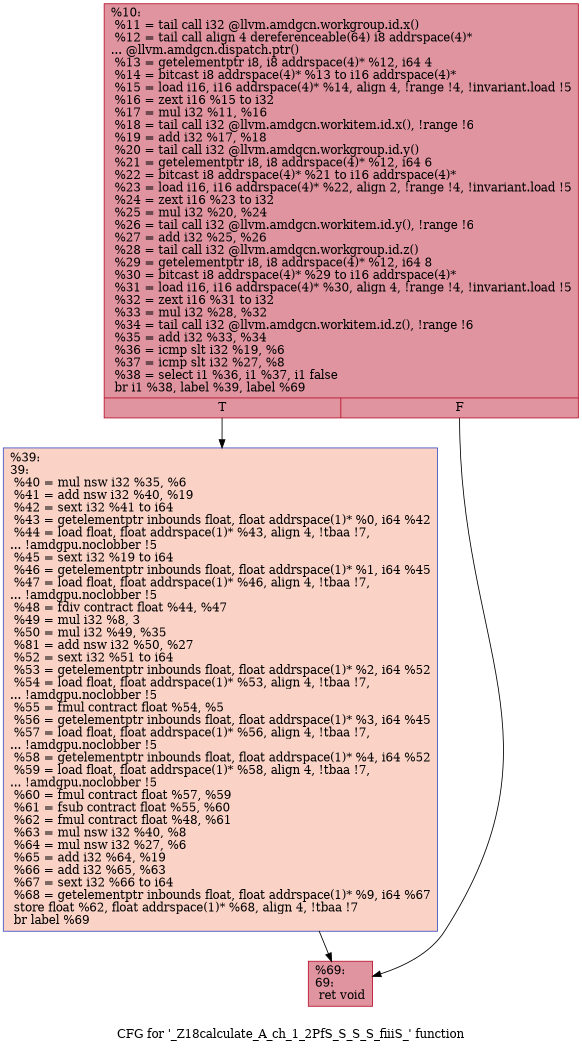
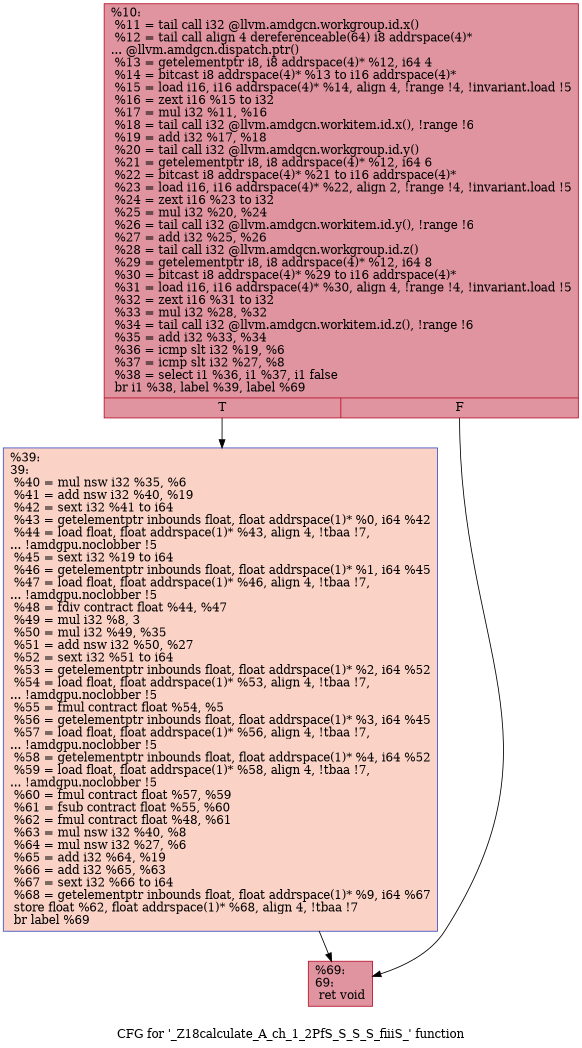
(102, 645) -> (102, 645)
